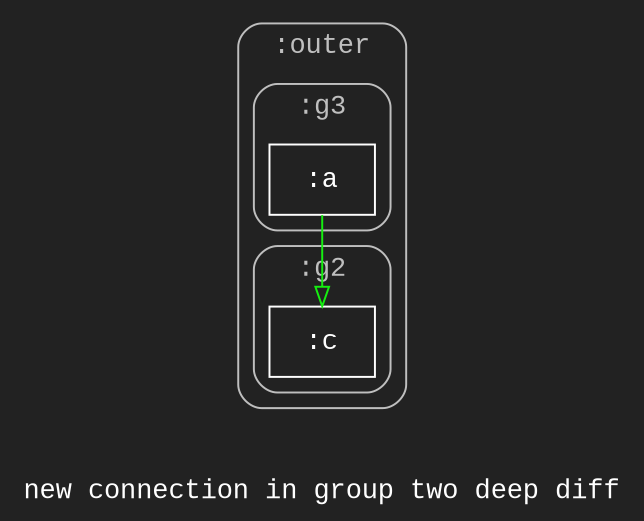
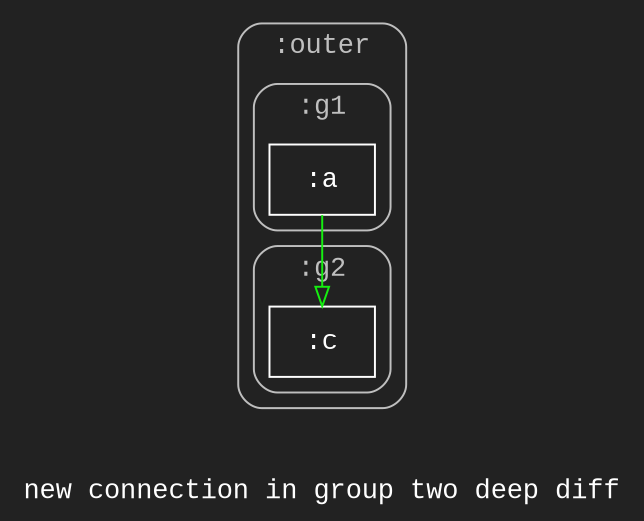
(322, 106) -> (322, 106)
